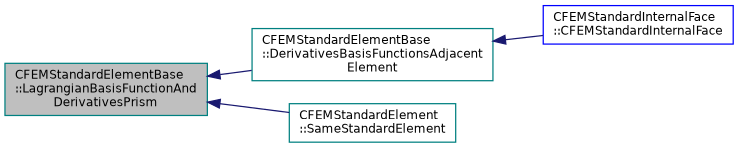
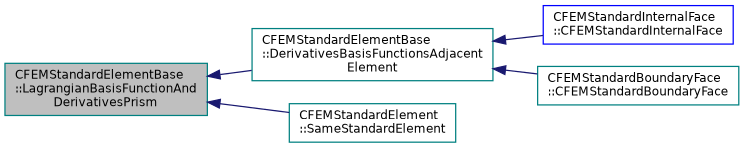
none -> (638, 86)
